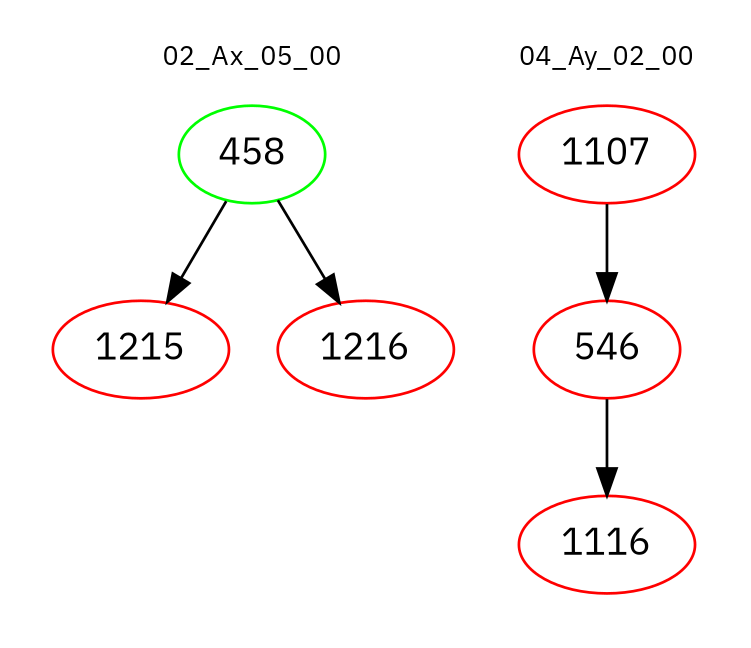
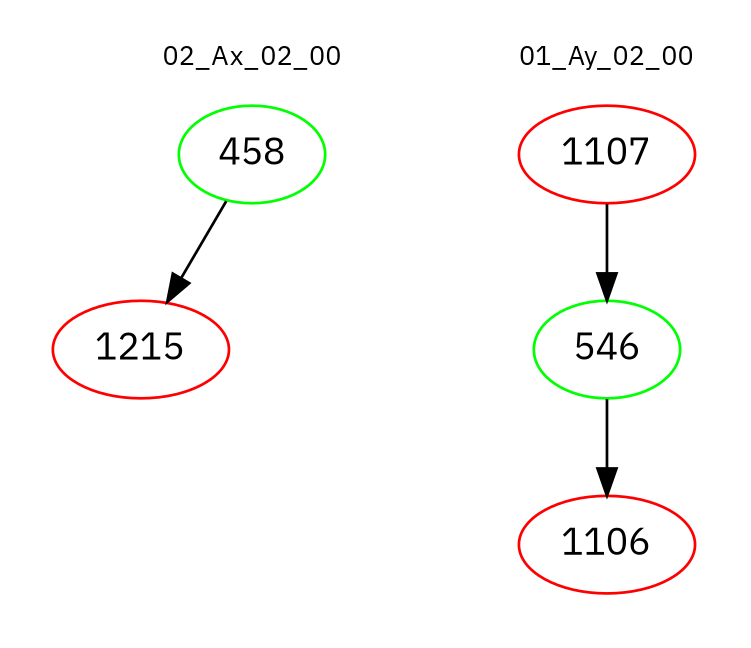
(253, 58) -> (253, 58)
(607, 58) -> (607, 58)
(366, 350) -> none
(607, 350) -> (607, 350)
(607, 545) -> (607, 545)
